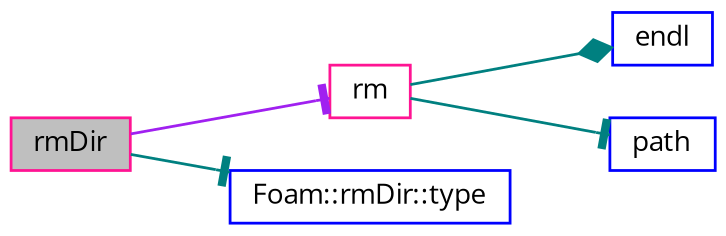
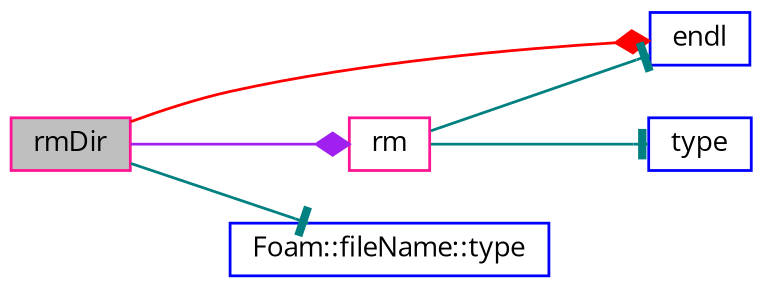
none -> (370, 67)
(495, 69) -> (534, 95)
(223, 117) -> (223, 144)
(663, 144) -> (700, 144)
(370, 197) -> (389, 250)
